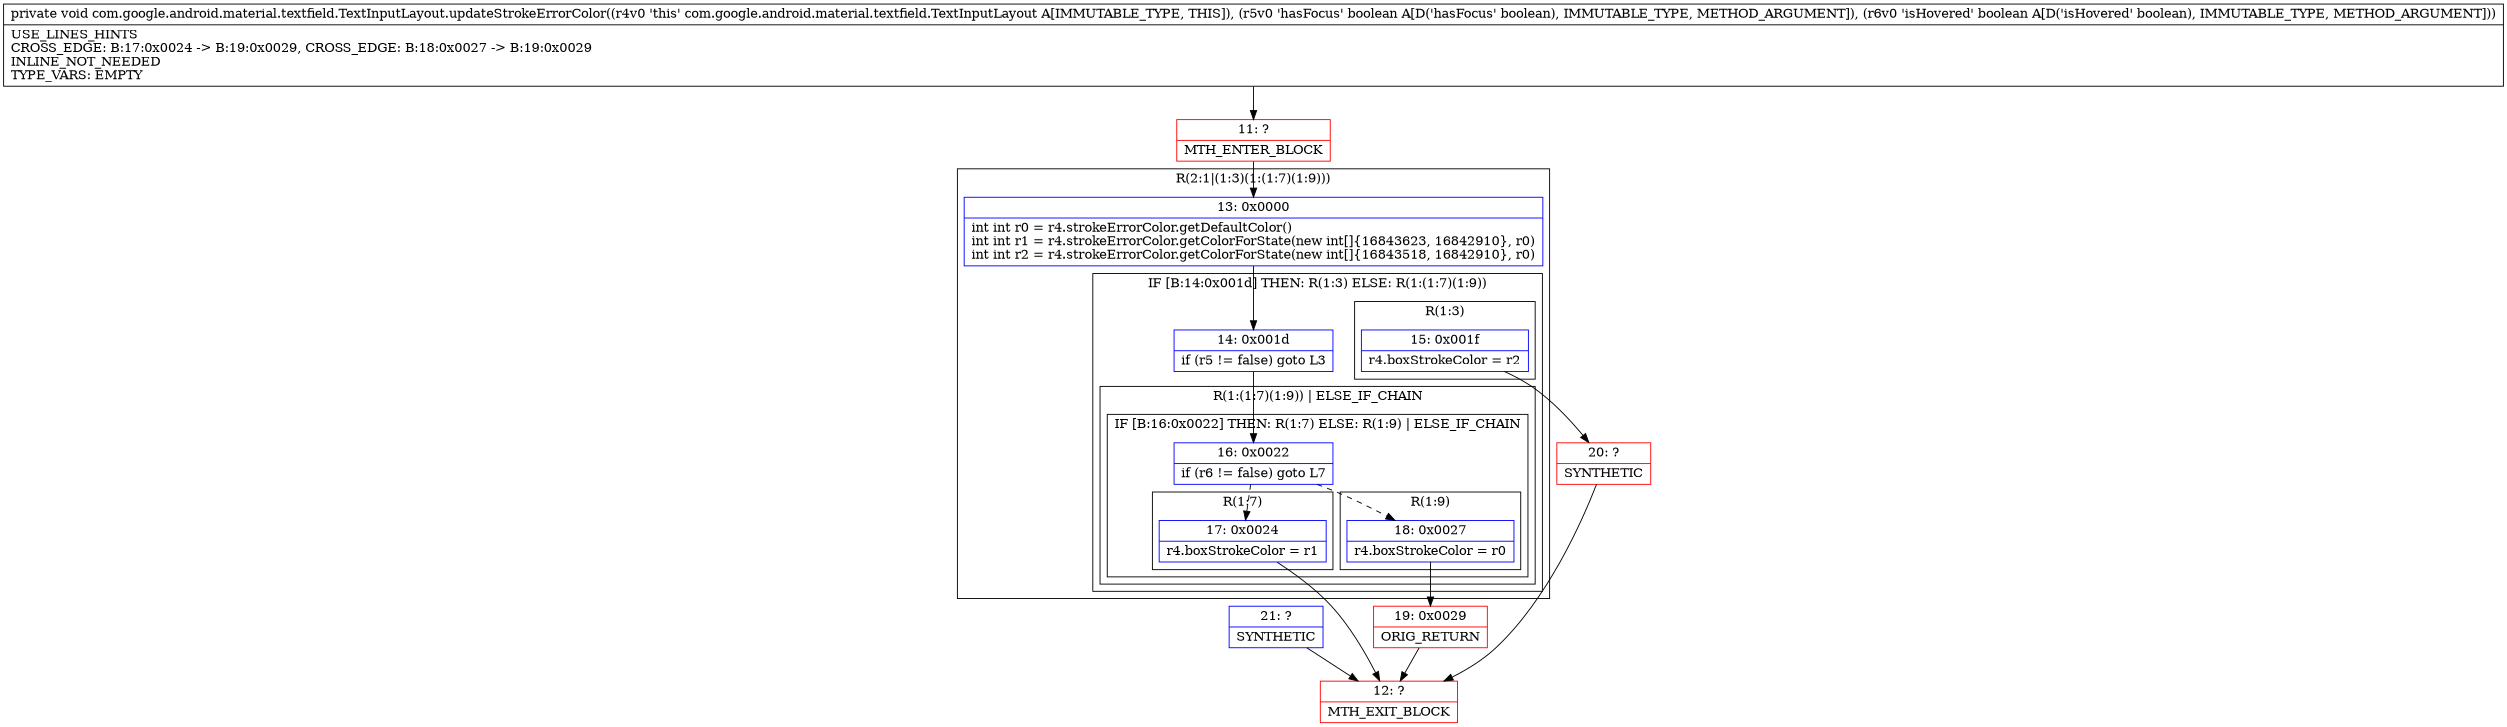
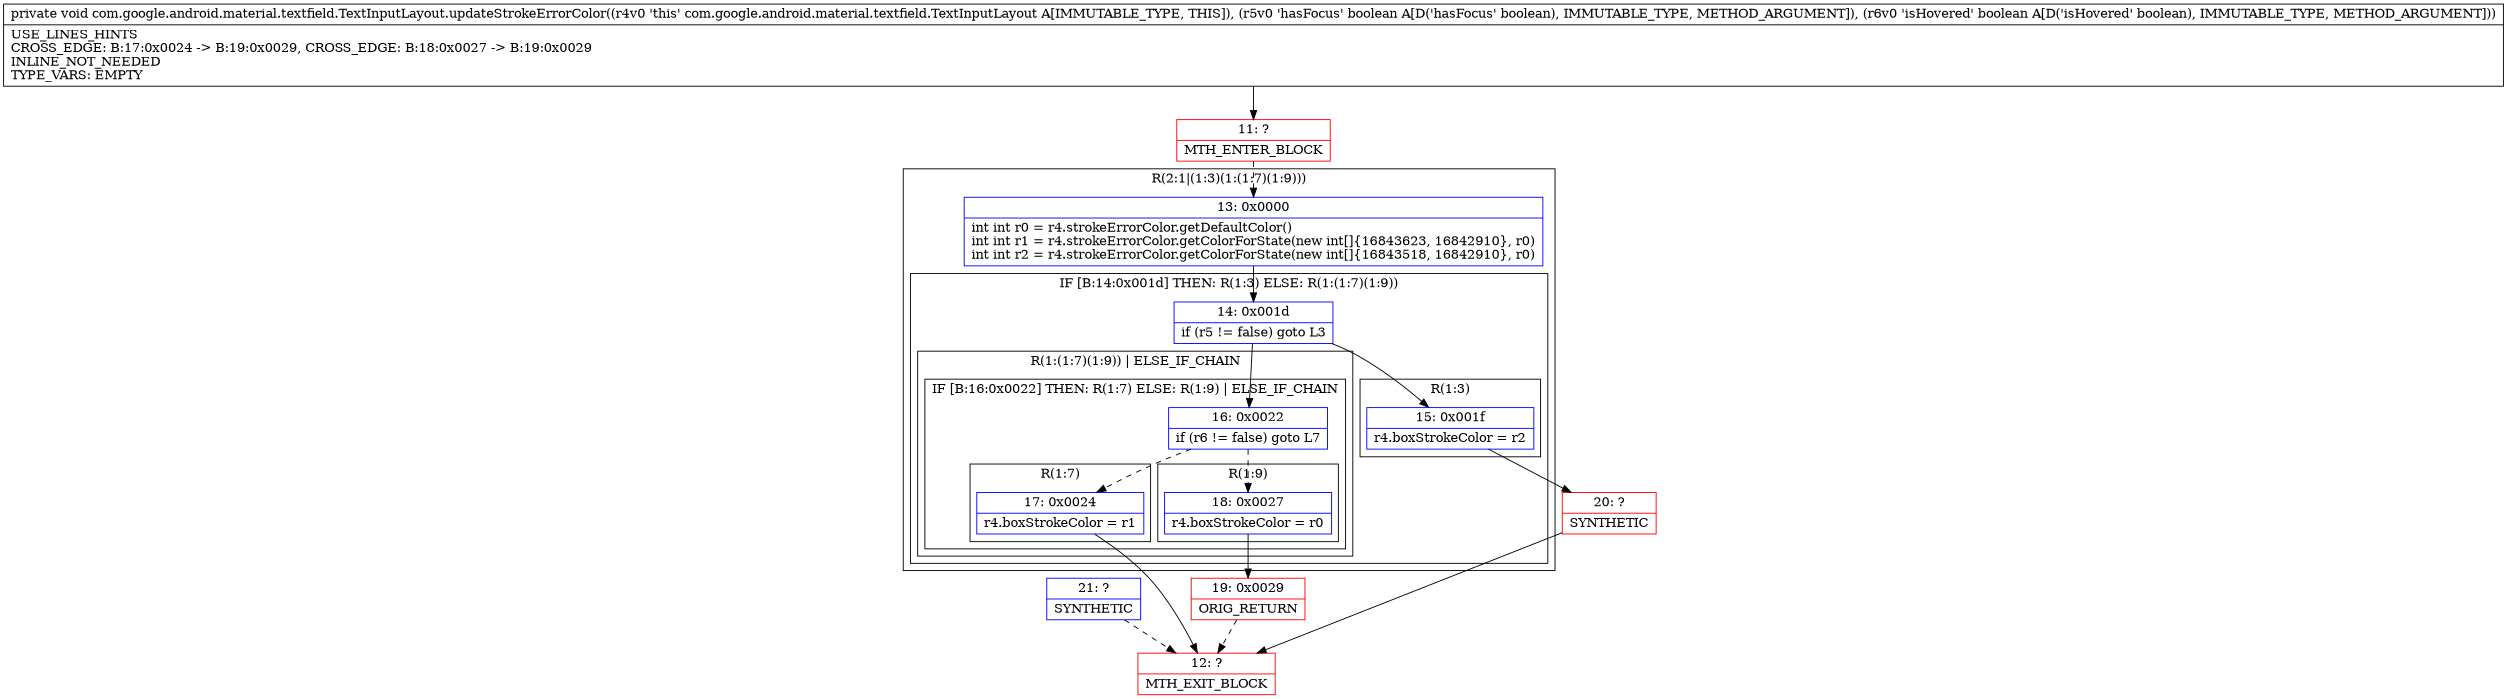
(1254, 175) -> (1254, 175)
none -> (1379, 369)
(1412, 660) -> (1230, 632)
(1329, 662) -> (1146, 634)
